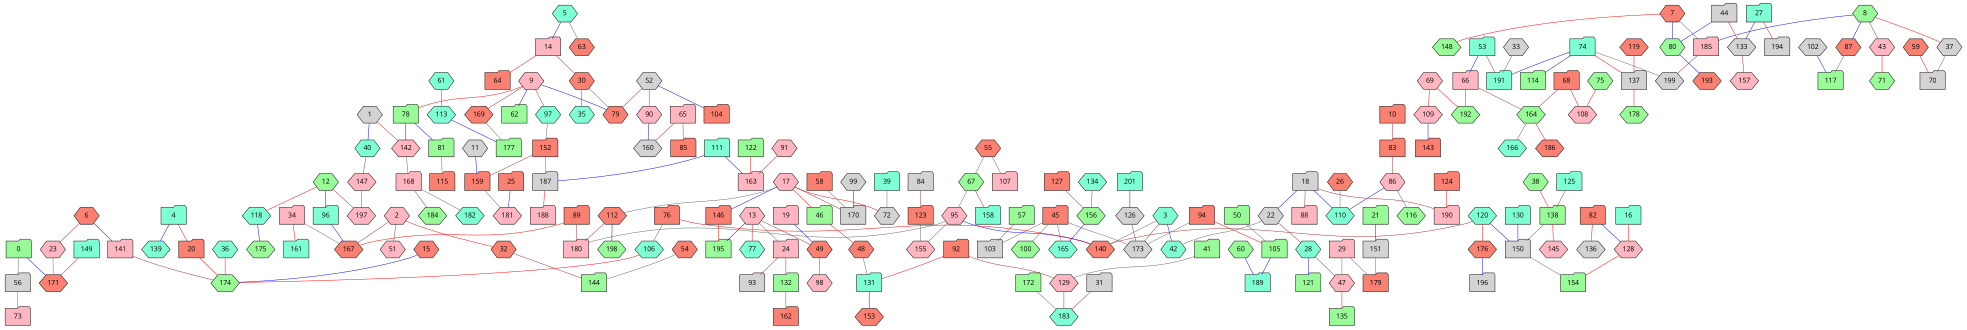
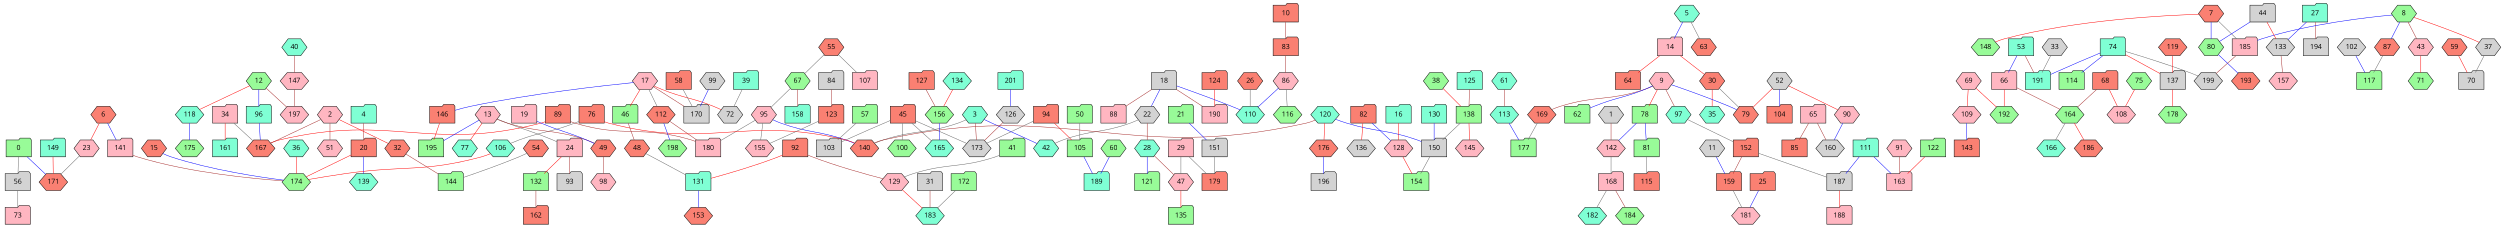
(369, 132) -> none
(165, 233) -> (364, 165)
